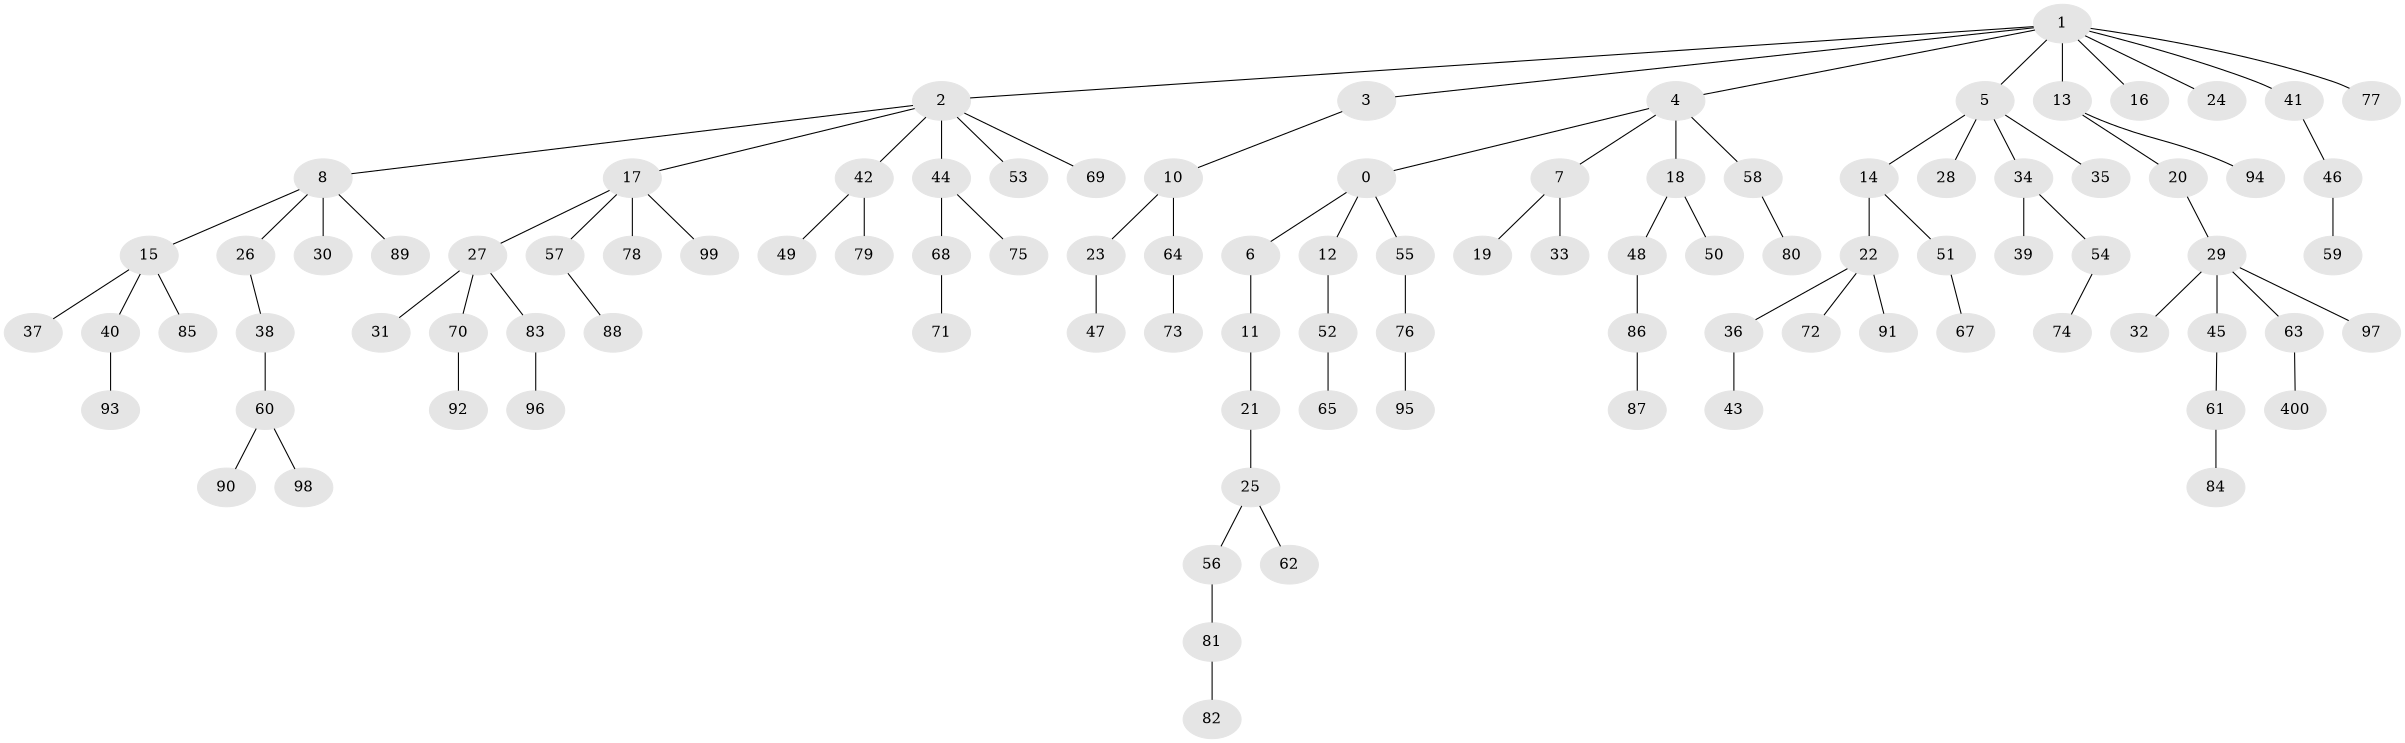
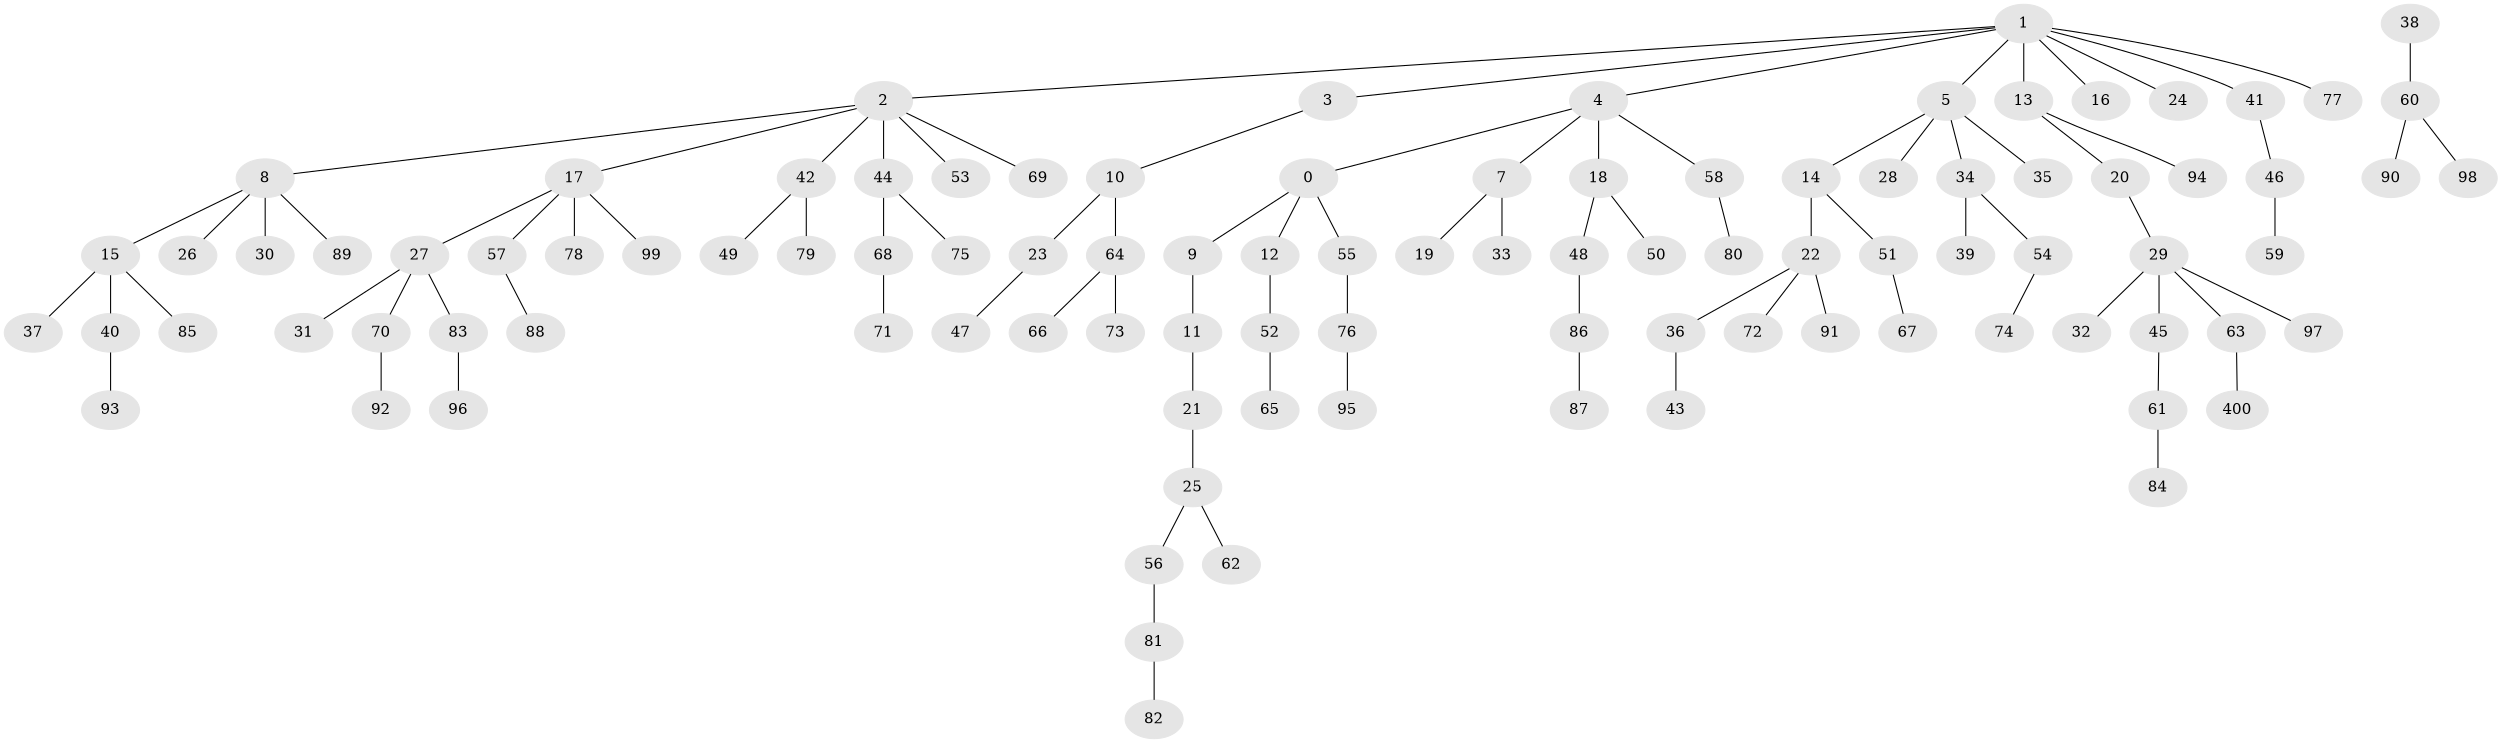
(1251, 256) -> (1193, 256)
(256, 294) -> none
none -> (1038, 333)
